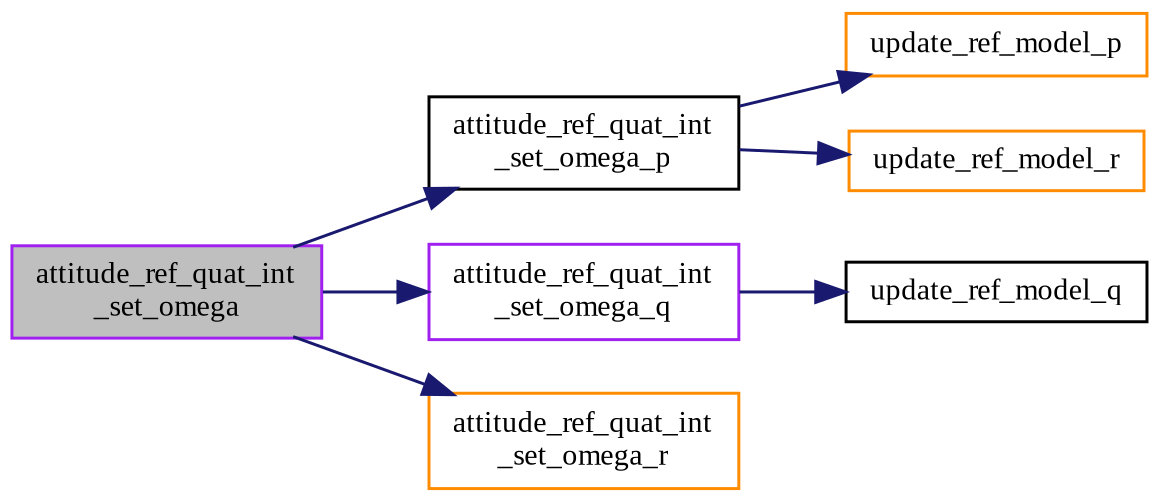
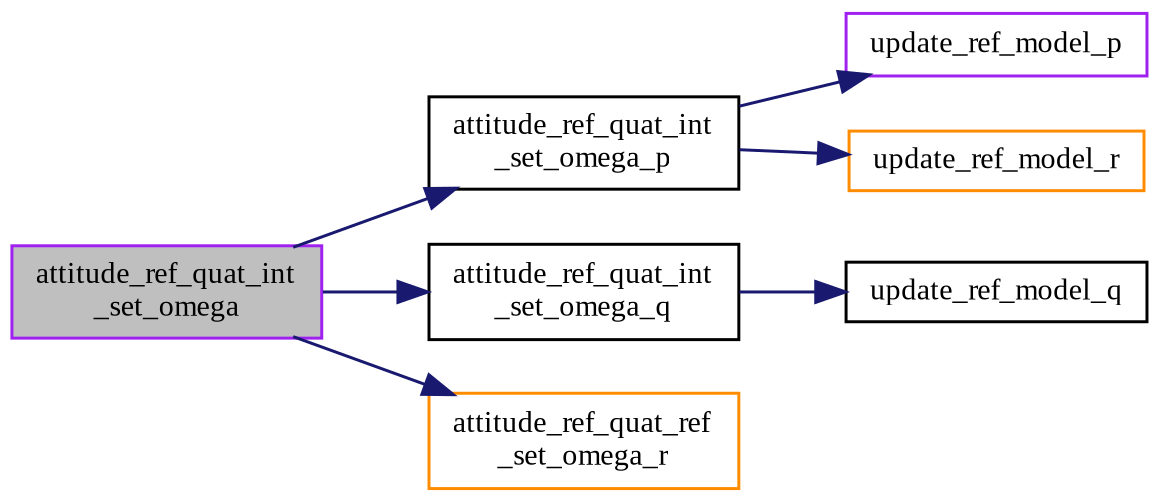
(997, 45) -> (997, 45)
(584, 292) -> (584, 292)
(584, 441) -> (584, 441)
